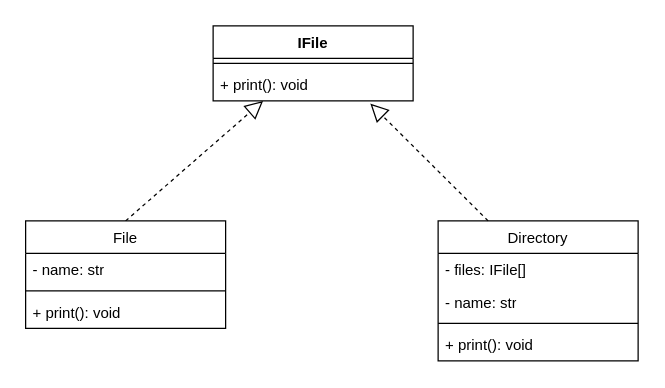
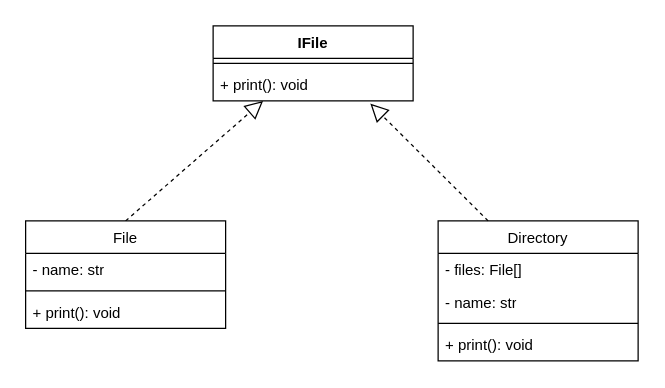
(499, 271) -> (495, 271)
